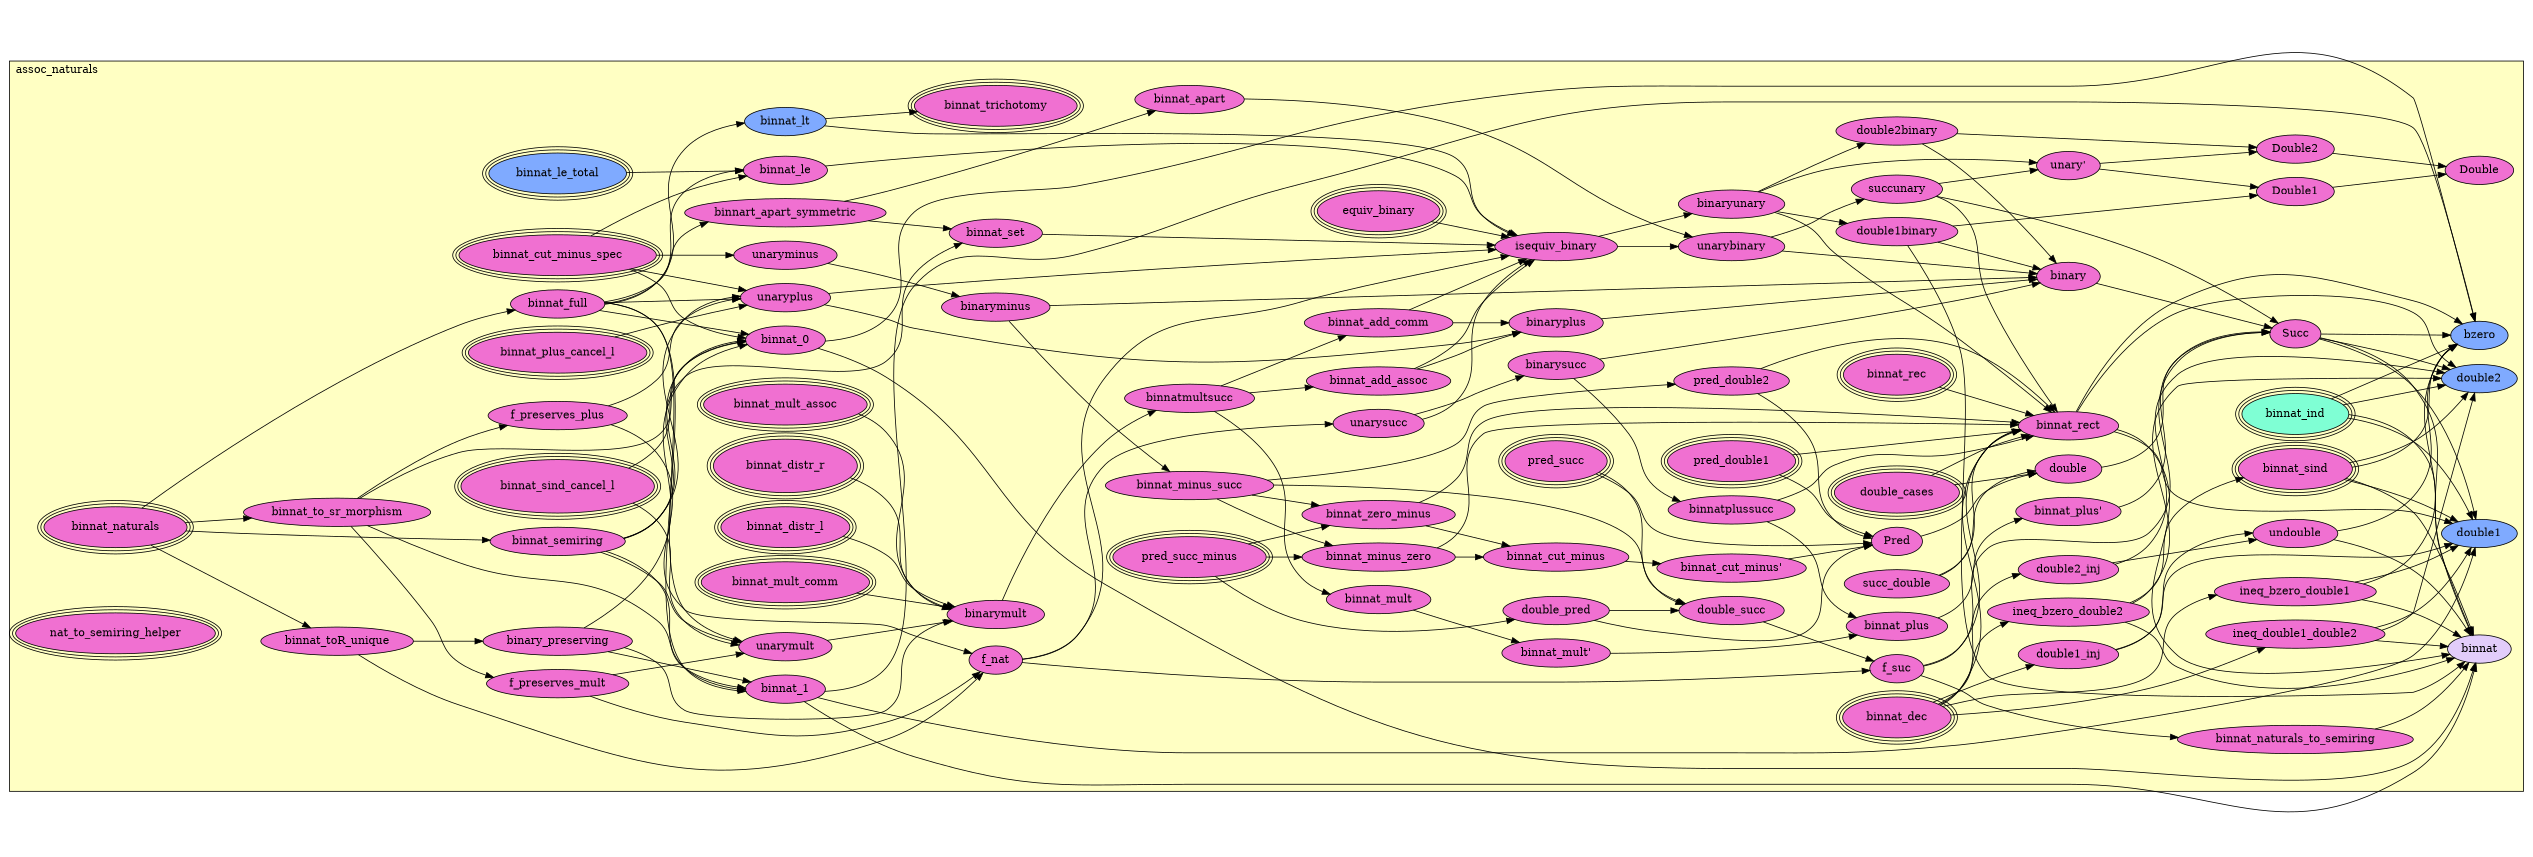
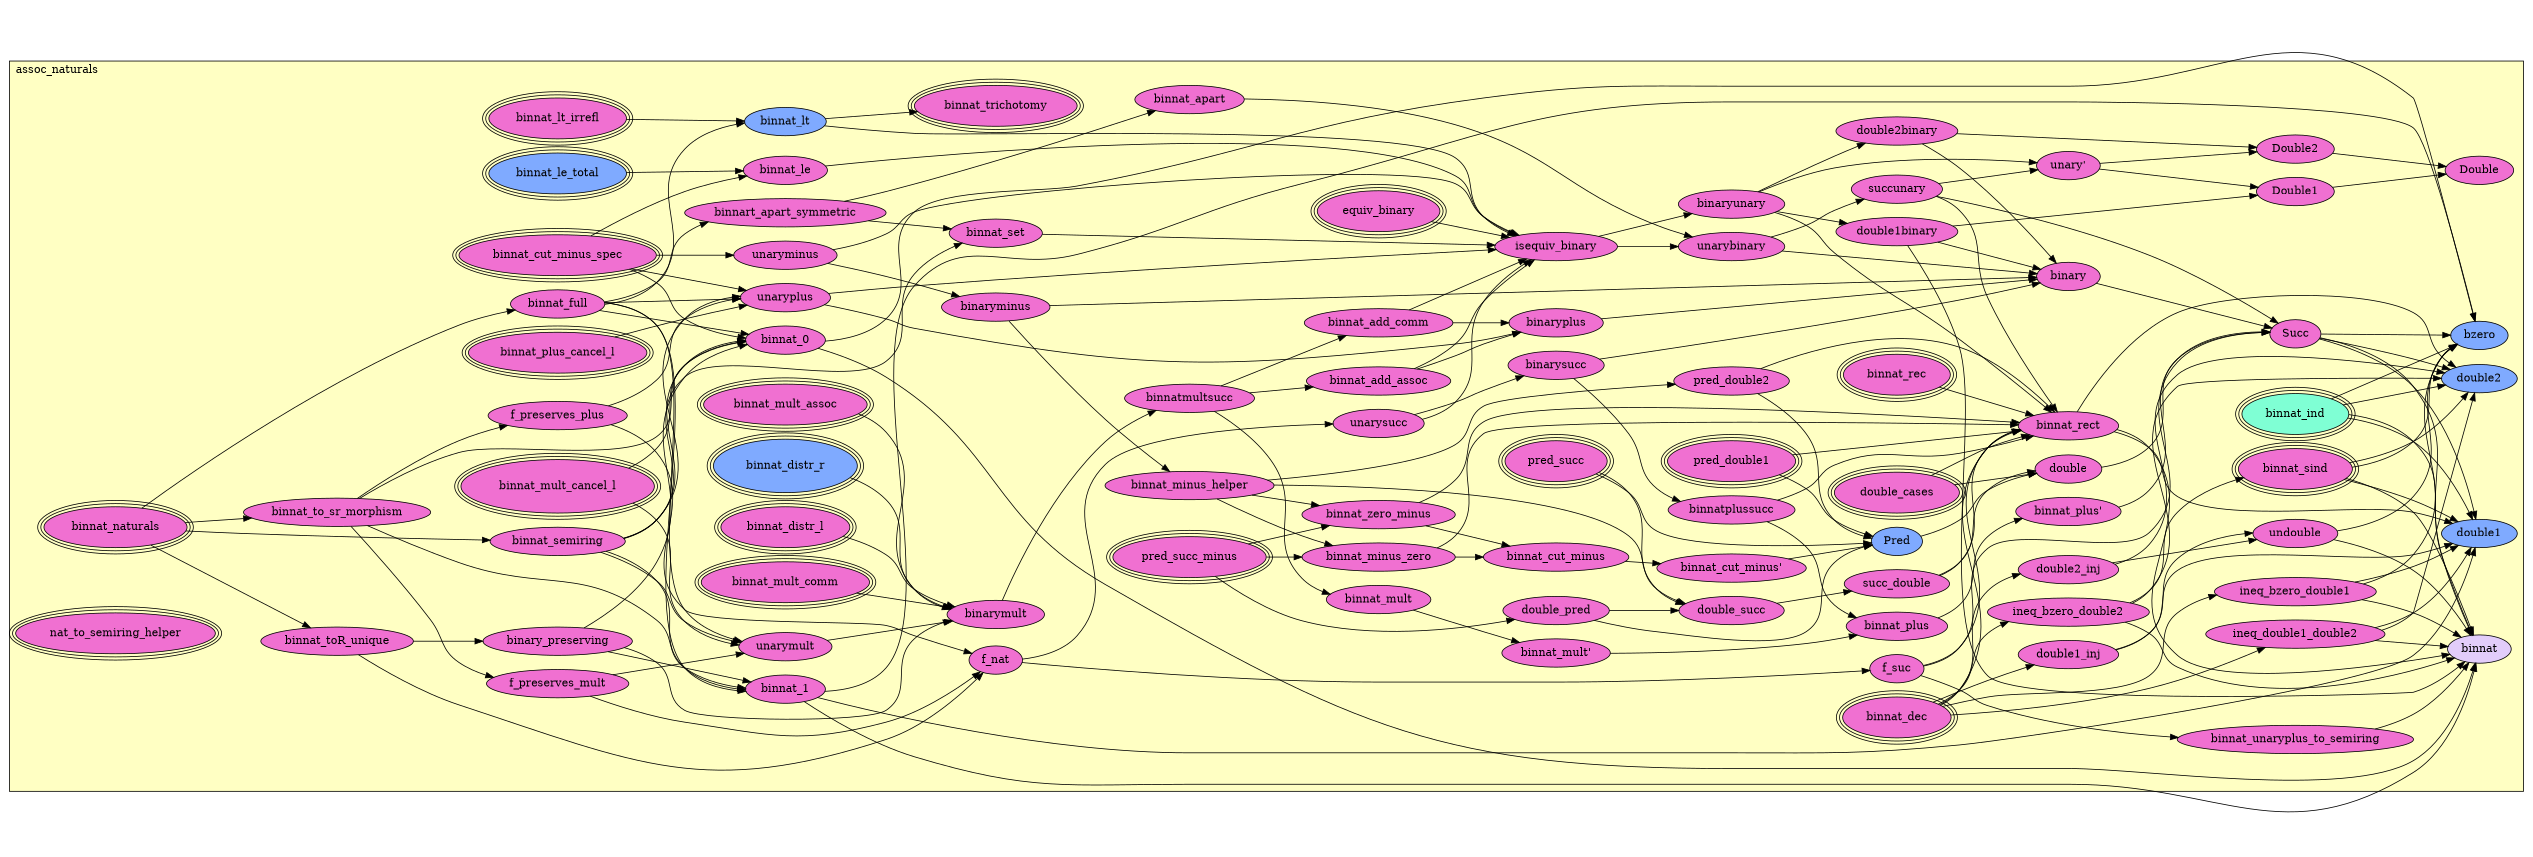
none -> (558, 118)
(676, 202) -> none
(2242, 279) -> none
(1137, 346) -> (1176, 181)
(785, 466) -> (785, 466)
(558, 486) -> (558, 486)
(1190, 486) -> (1190, 486)
(1897, 541) -> (1897, 541)
(1807, 638) -> (1810, 598)
(2295, 739) -> (2295, 739)
